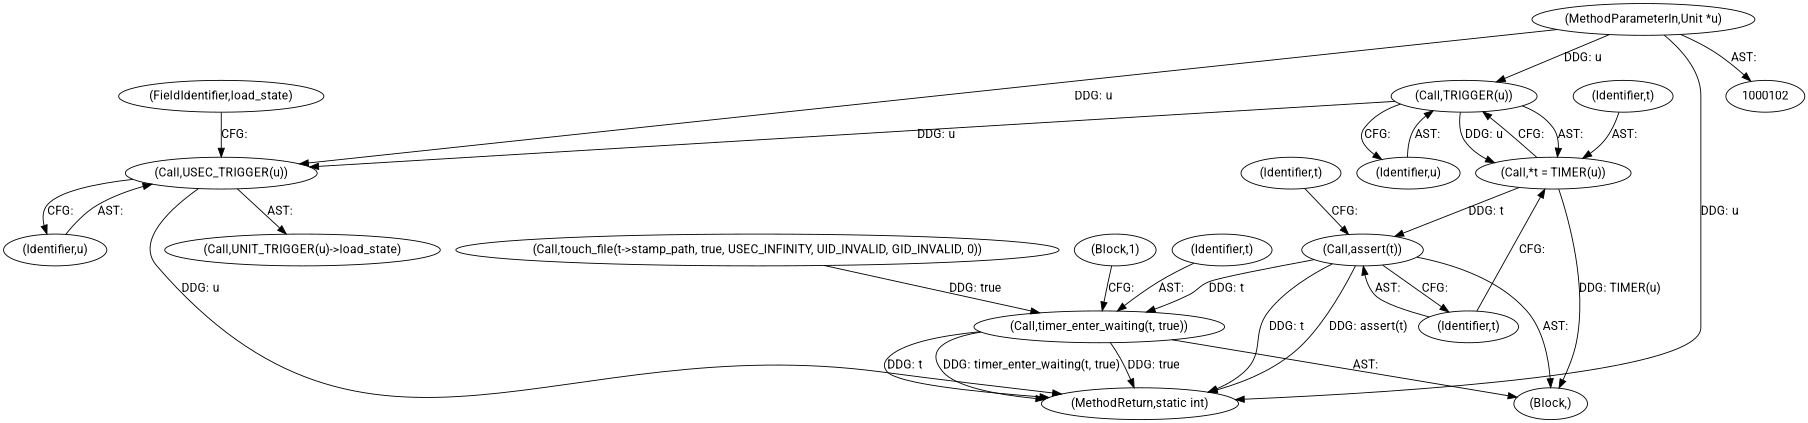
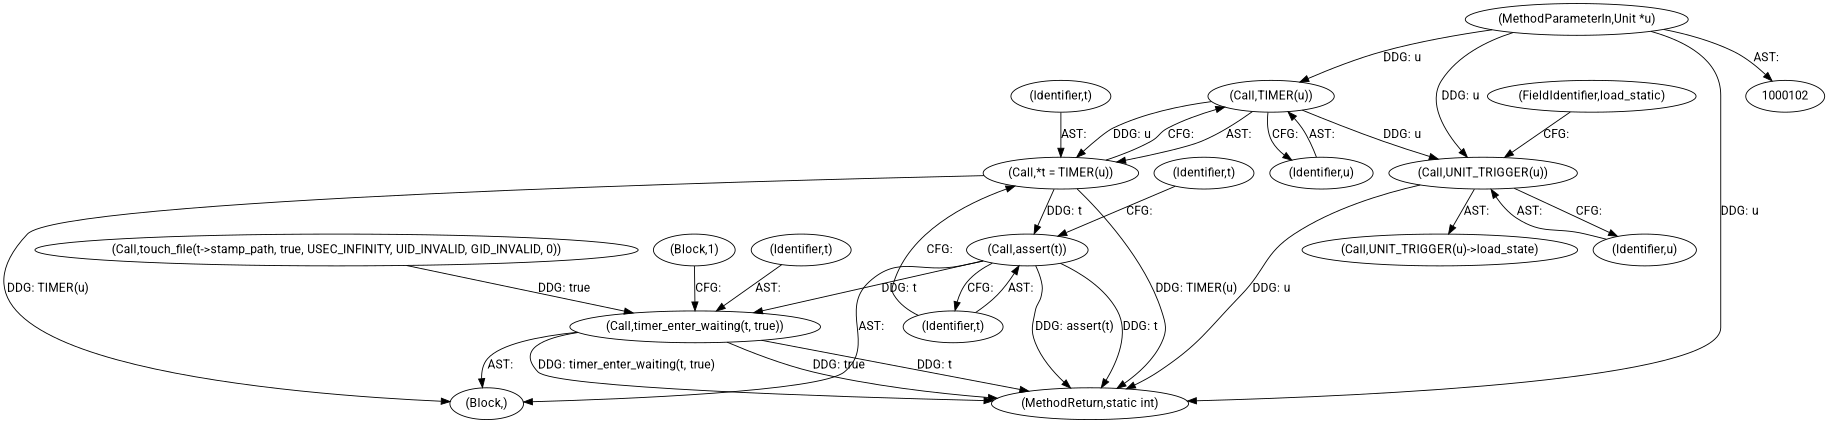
(221, 96) -> (1592, 96)
(1464, 96) -> (1271, 96)
(221, 173) -> (1483, 173)
none -> (1150, 283)
